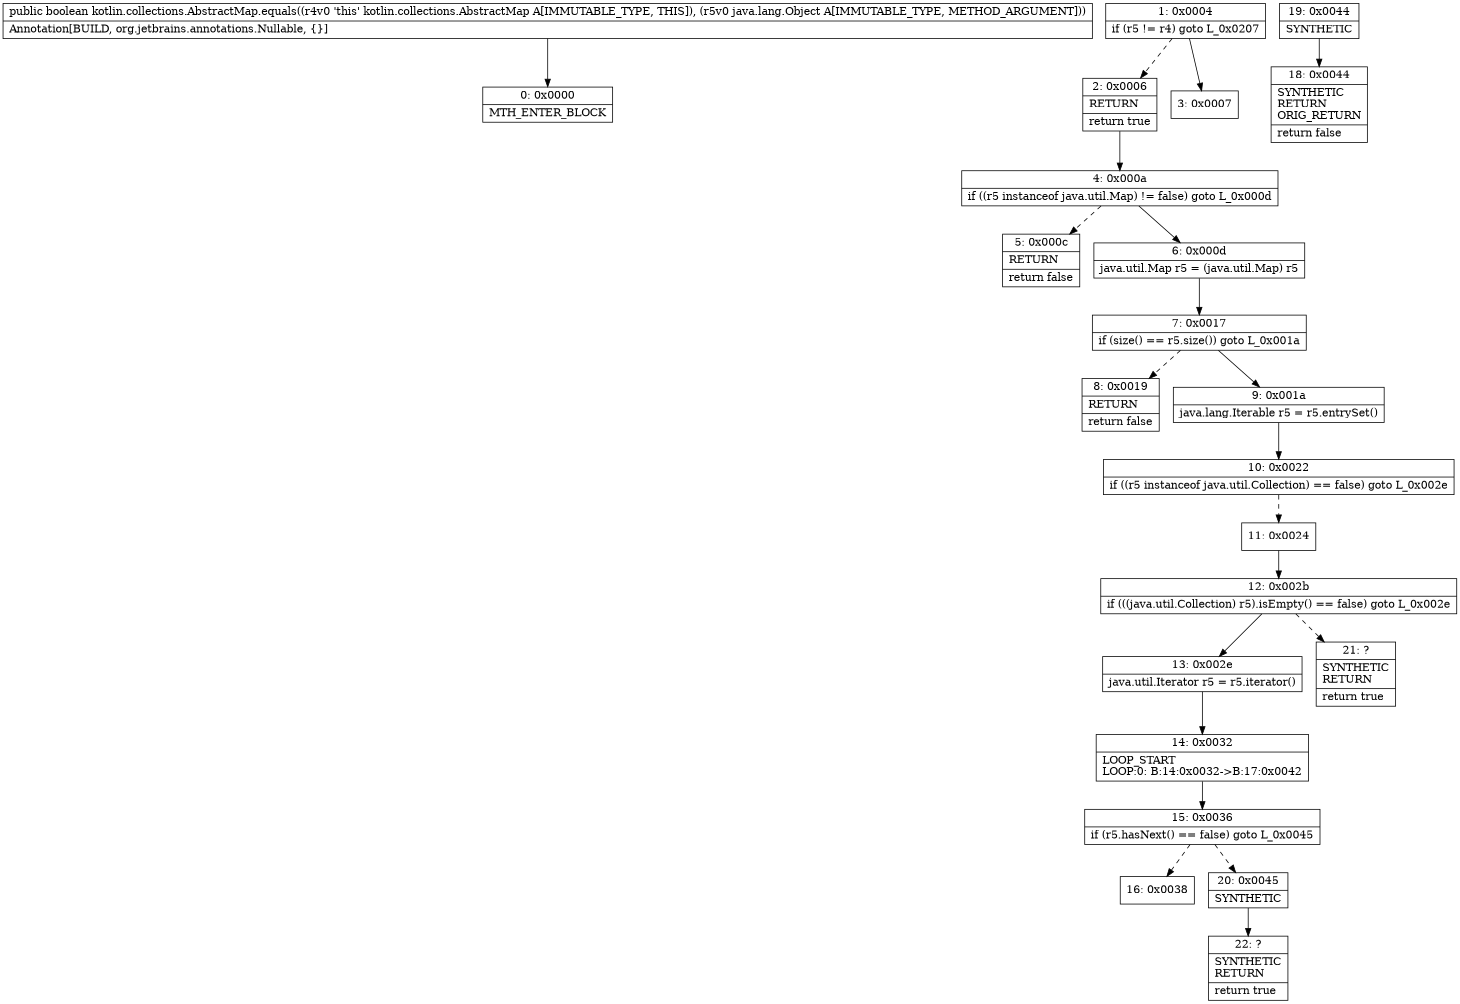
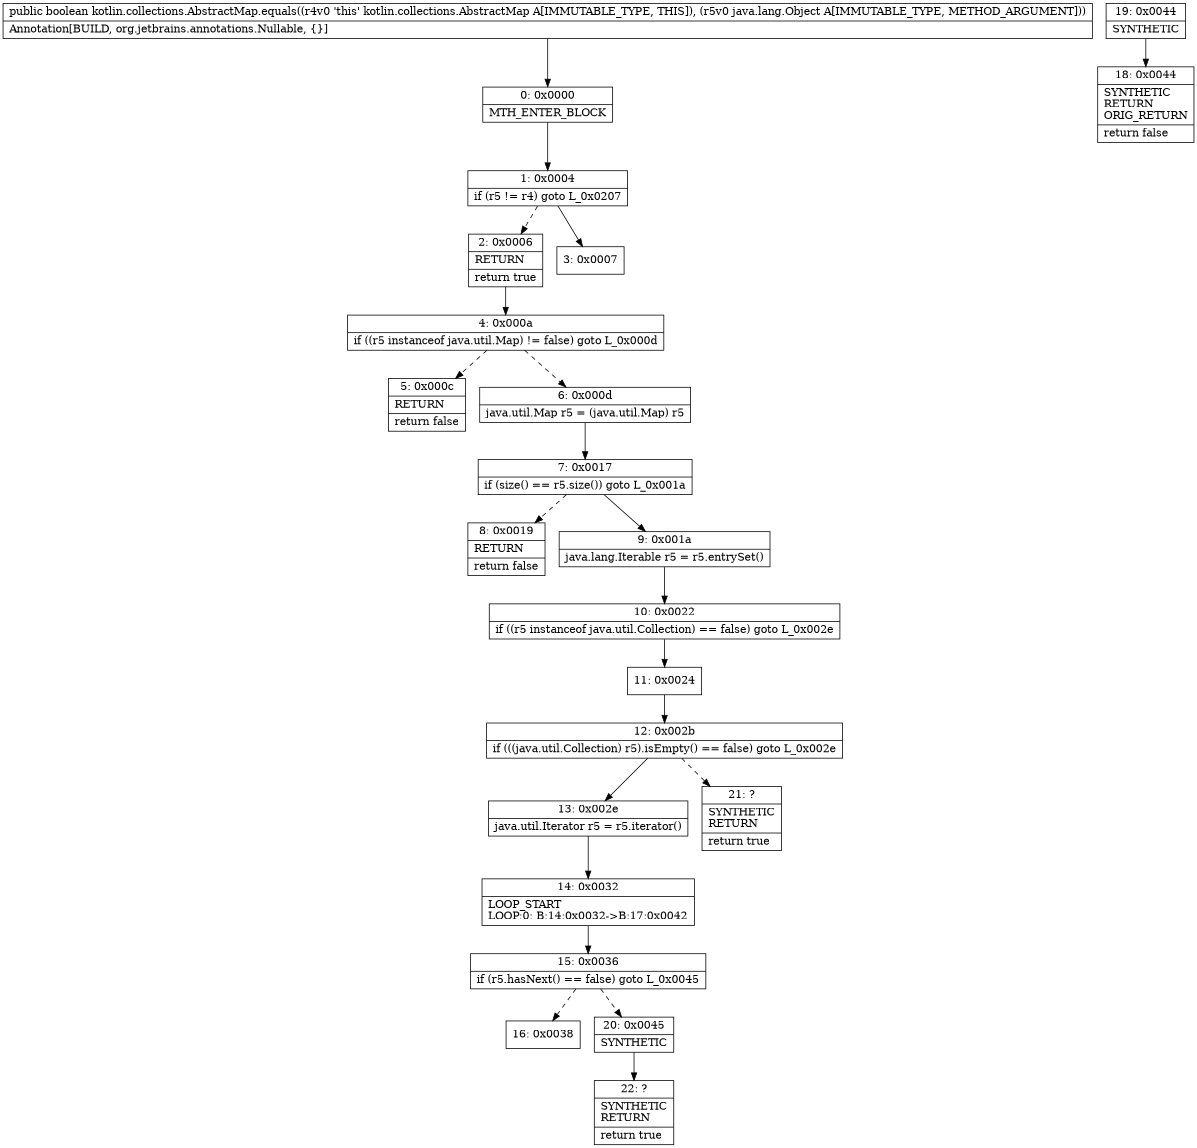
none -> (548, 142)
(1157, 222) -> (542, 366)
(1279, 505) -> (665, 649)
